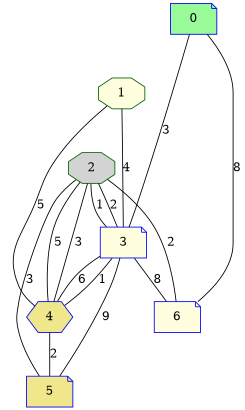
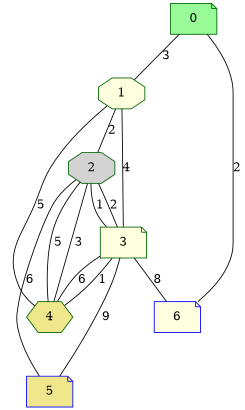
(194, 19) -> (194, 19)
(161, 131) -> (157, 57)
(237, 168) -> (237, 168)
(157, 232) -> (107, 131)
(123, 243) -> (123, 243)
(30, 280) -> (30, 280)
(50, 317) -> (50, 317)
(50, 354) -> none
